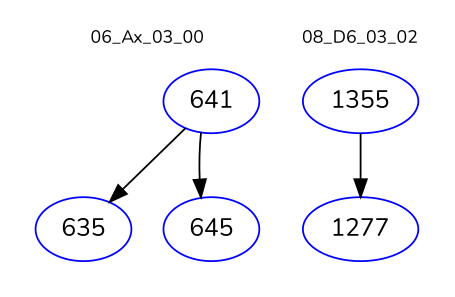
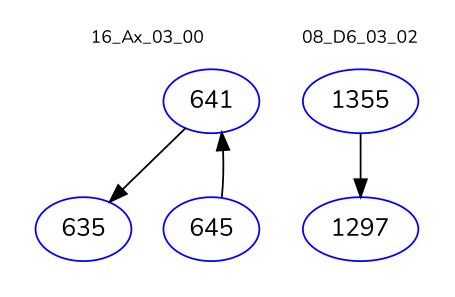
(147, 38) -> (147, 38)
(200, 156) -> (223, 174)
(361, 229) -> (361, 229)
